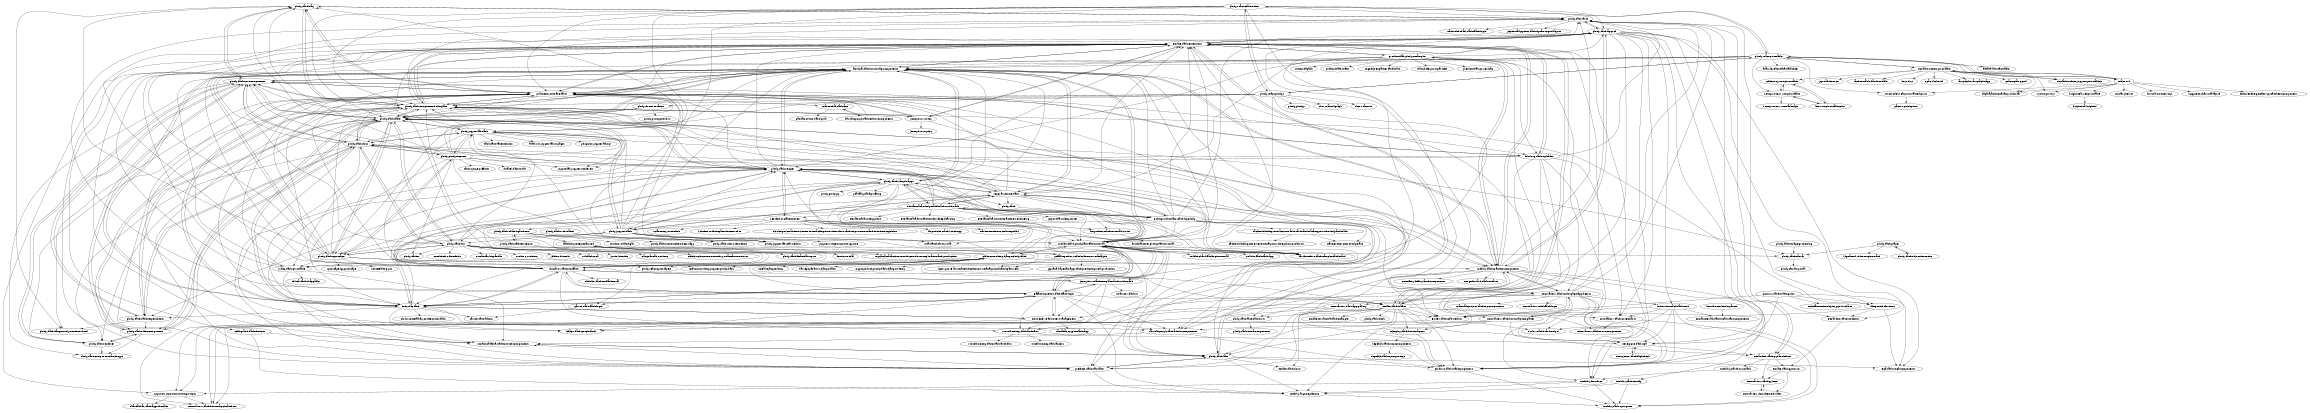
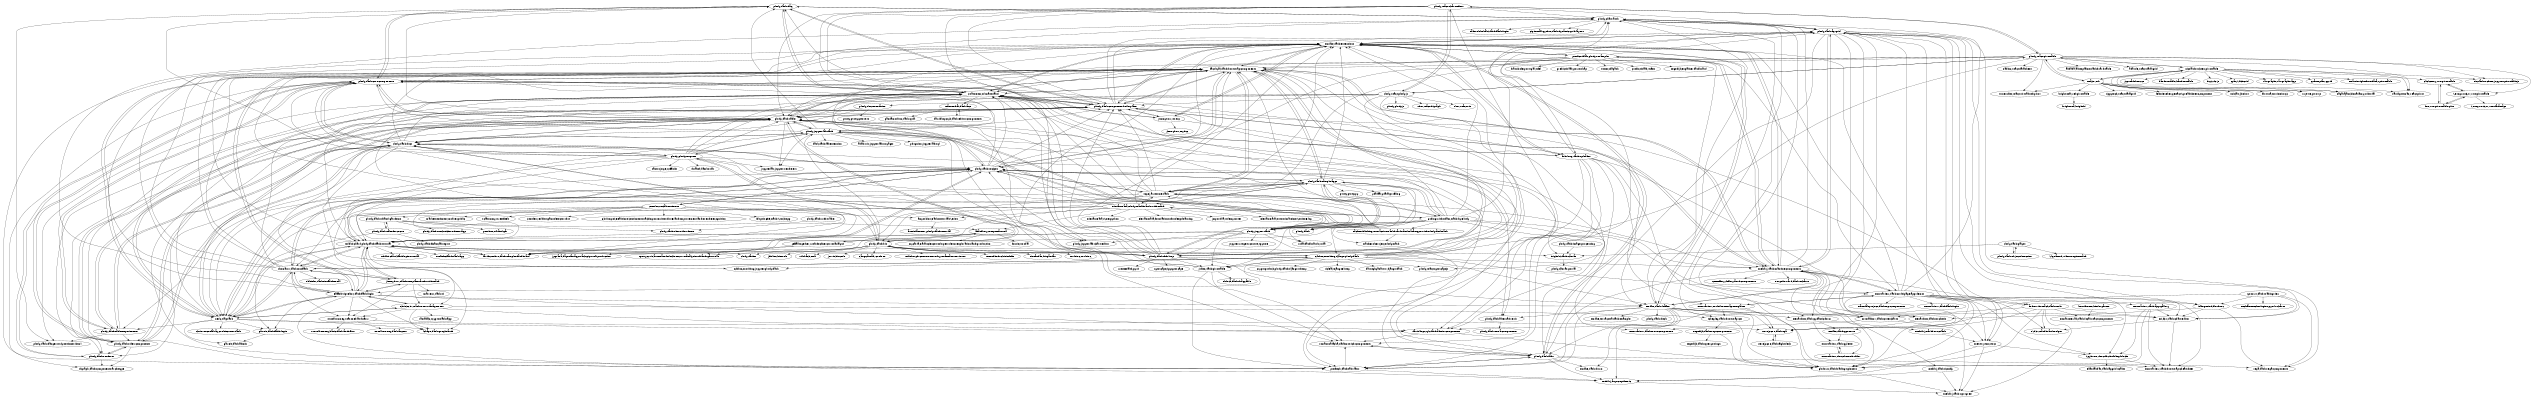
(1578, 19) -> (1609, 19)
(1781, 69) -> (2144, 69)
(1996, 69) -> (2089, 69)
none -> (2018, 69)
none -> (2371, 81)
(604, 89) -> (726, 90)
(2204, 94) -> (2121, 94)
none -> (2408, 94)
(1906, 106) -> none
none -> (1906, 140)
(765, 155) -> (450, 133)
(812, 211) -> (1221, 206)
(857, 213) -> (1064, 218)
(1114, 214) -> (1370, 224)
(1266, 244) -> none
(331, 256) -> (1162, 256)
(1793, 256) -> (1564, 256)
(1082, 269) -> (582, 256)
(1540, 306) -> (1942, 306)
none -> (1077, 309)
(1511, 319) -> (1722, 306)
none -> (247, 325)
(249, 331) -> none
(1021, 331) -> (348, 319)
(1700, 350) -> none
(102, 356) -> (102, 369)
